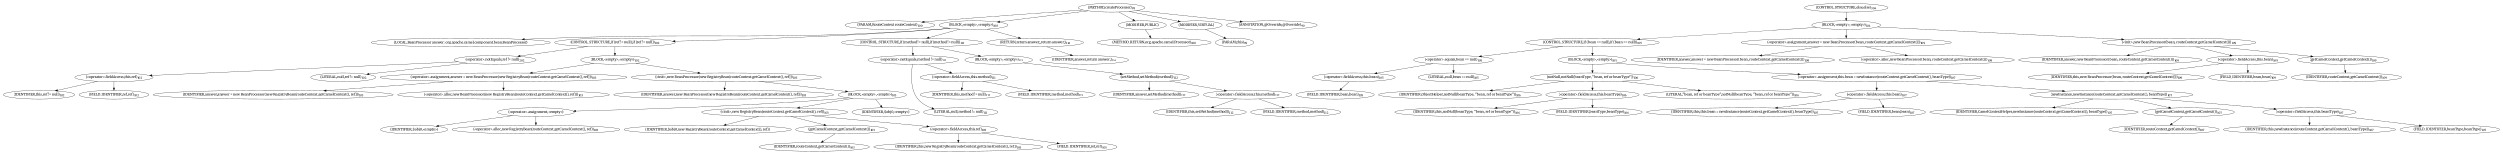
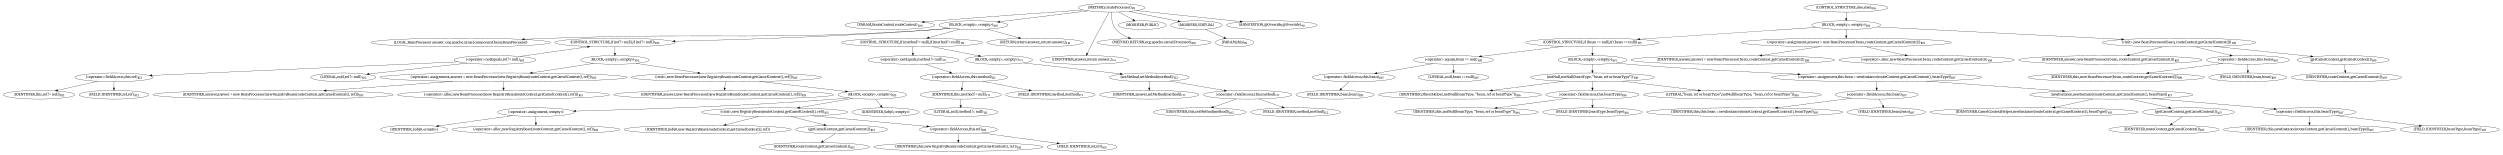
(1874, 7) -> (1874, 7)
(1147, 33) -> (1115, 28)
(1640, 42) -> (1640, 42)
(554, 51) -> (553, 52)
(1059, 51) -> (1098, 33)
(522, 60) -> (522, 60)
(913, 91) -> (961, 102)
(1231, 112) -> (1231, 112)
